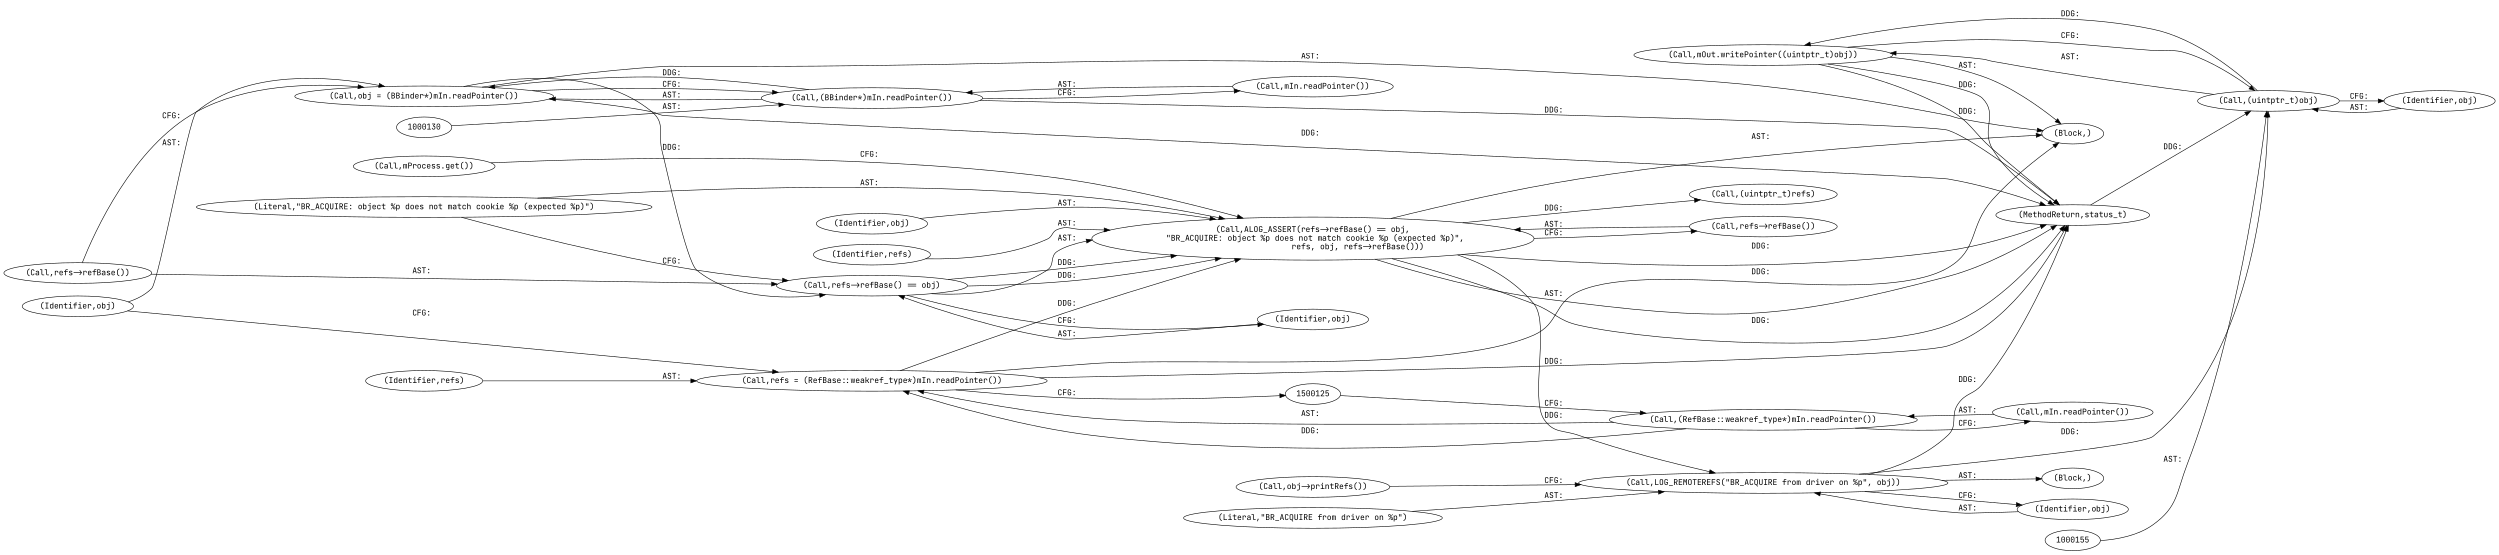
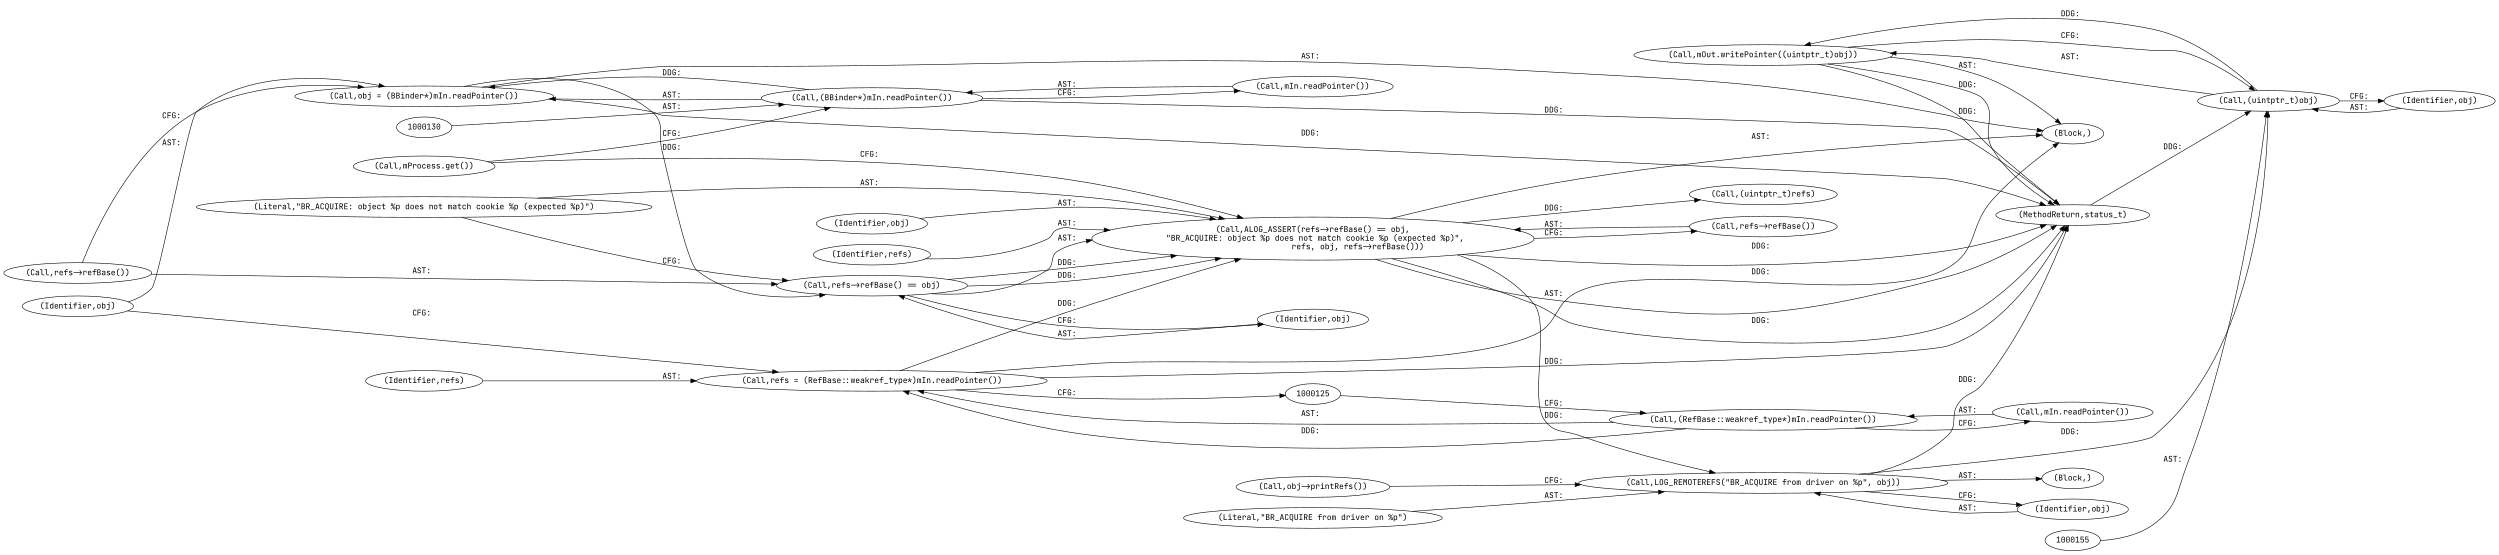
(652, 88) -> (657, 142)
(1313, 394) -> (1313, 394)
